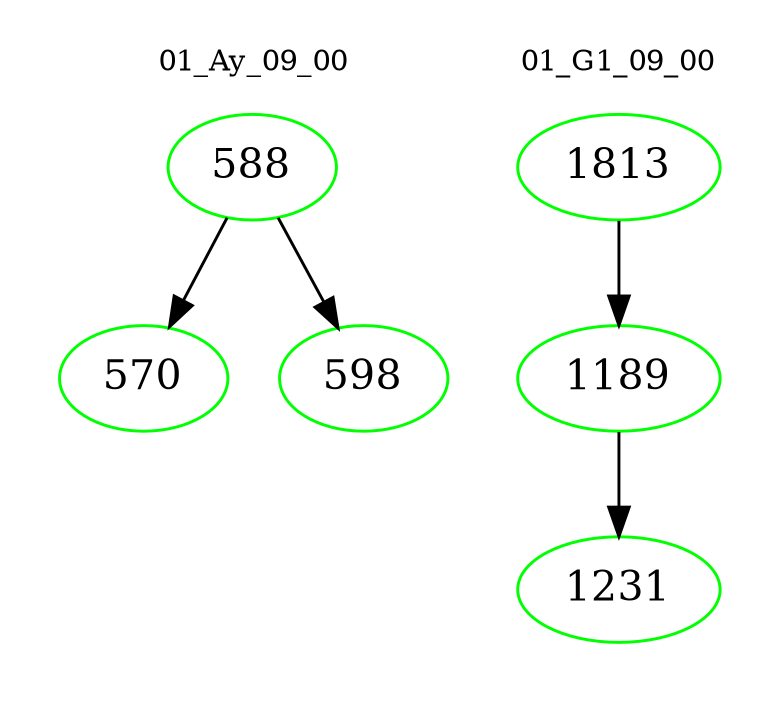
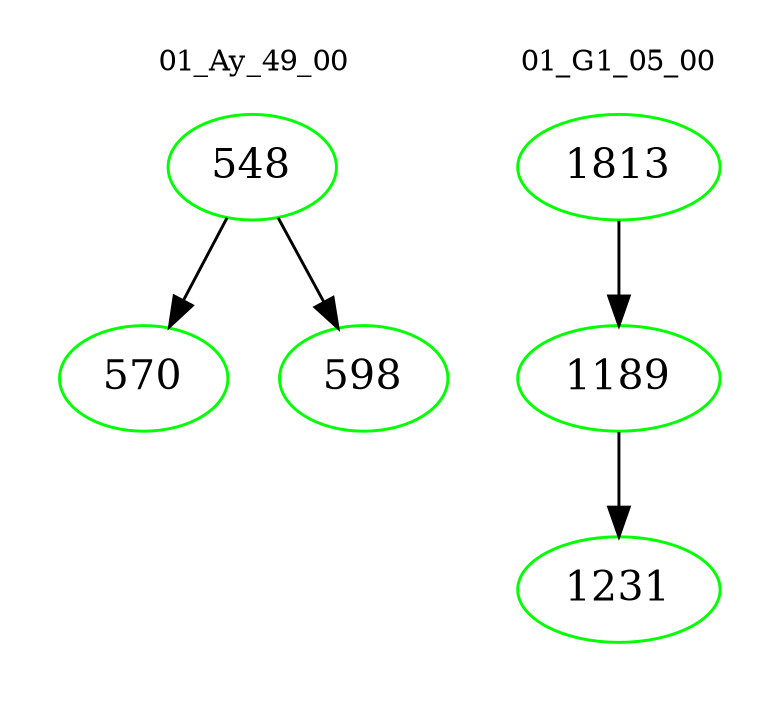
(254, 63) -> (254, 63)
(619, 63) -> (619, 63)
(252, 167) -> (252, 167)
